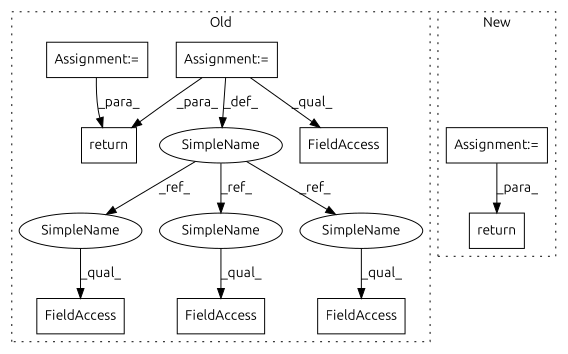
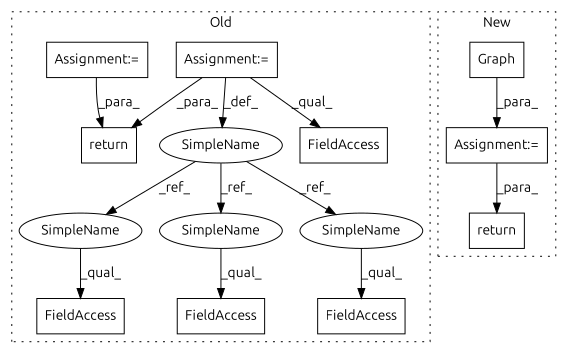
none -> (497, 60)
